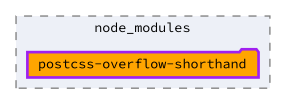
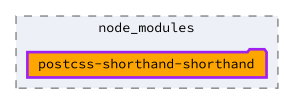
(143, 65) -> (147, 65)
